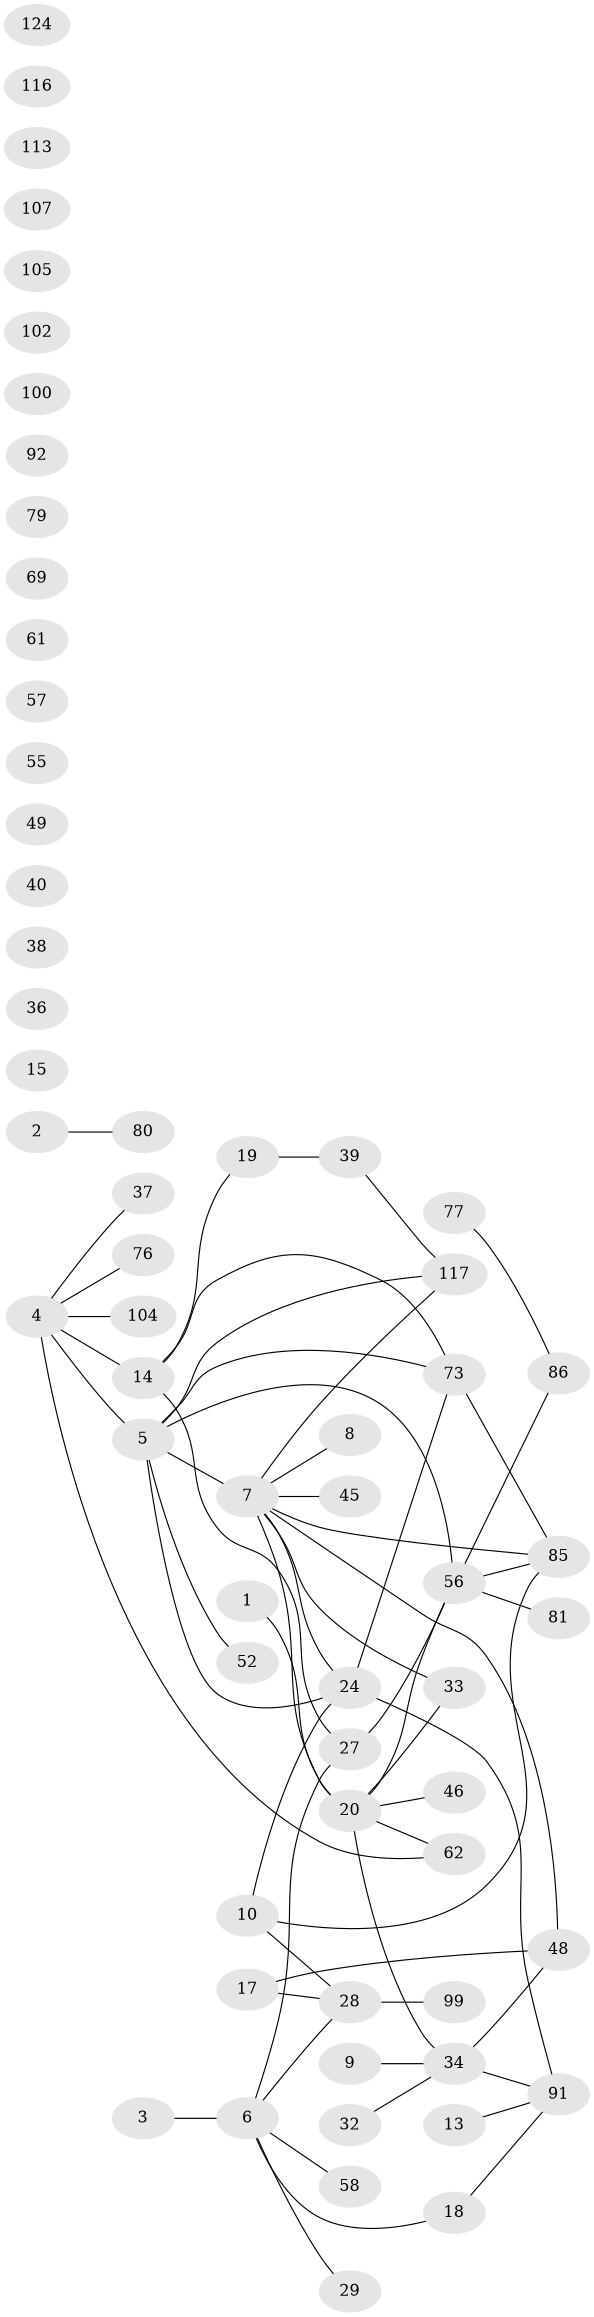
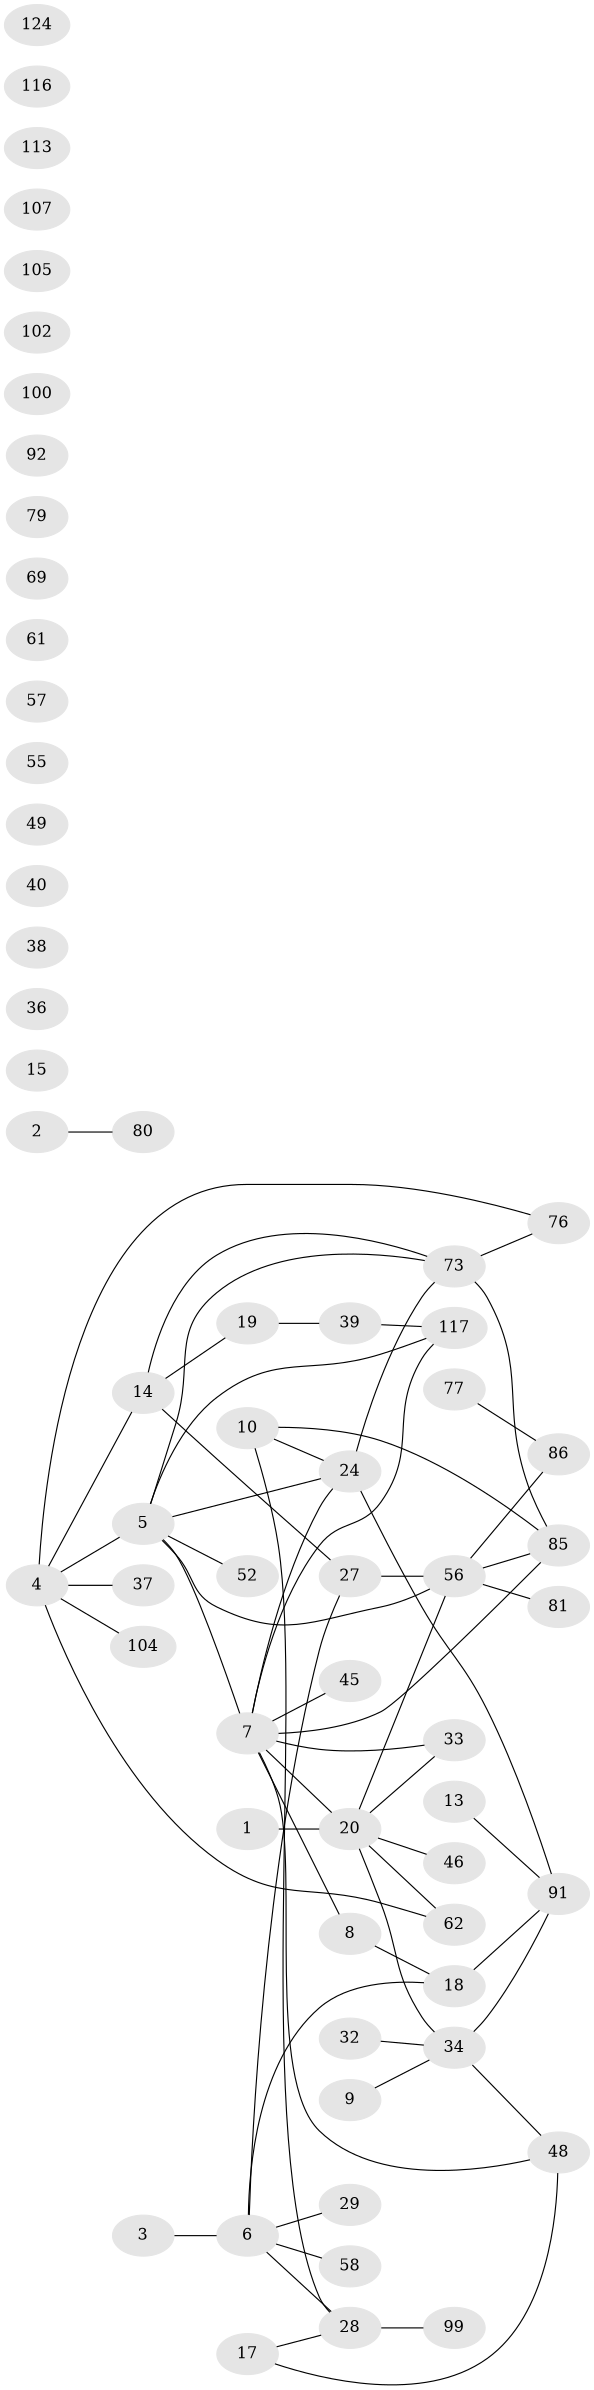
none -> (507, 1245)
none -> (405, 1961)
